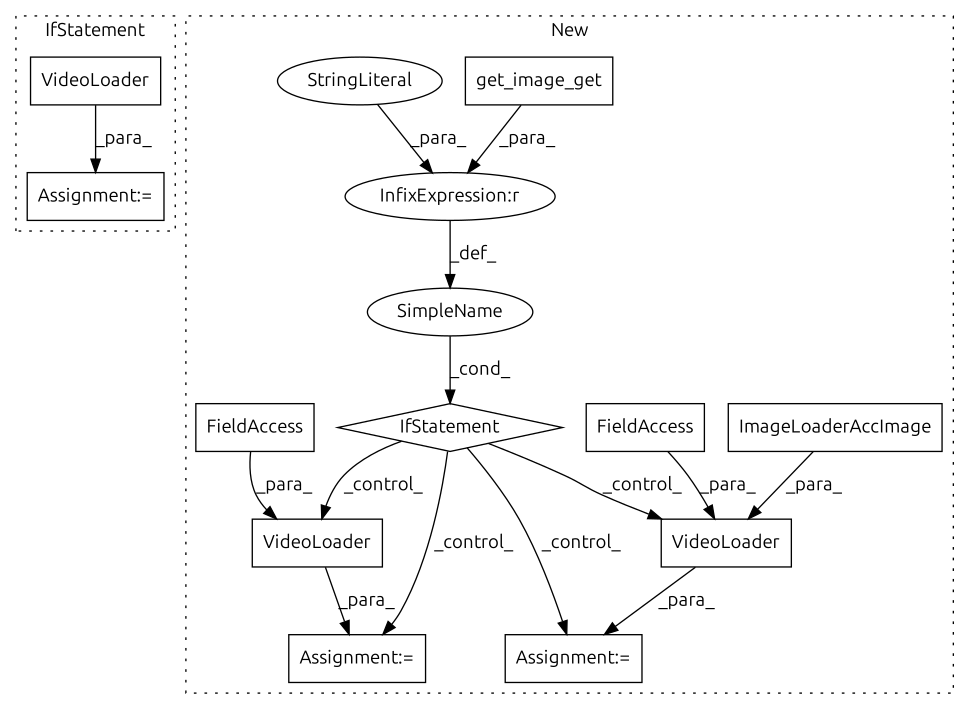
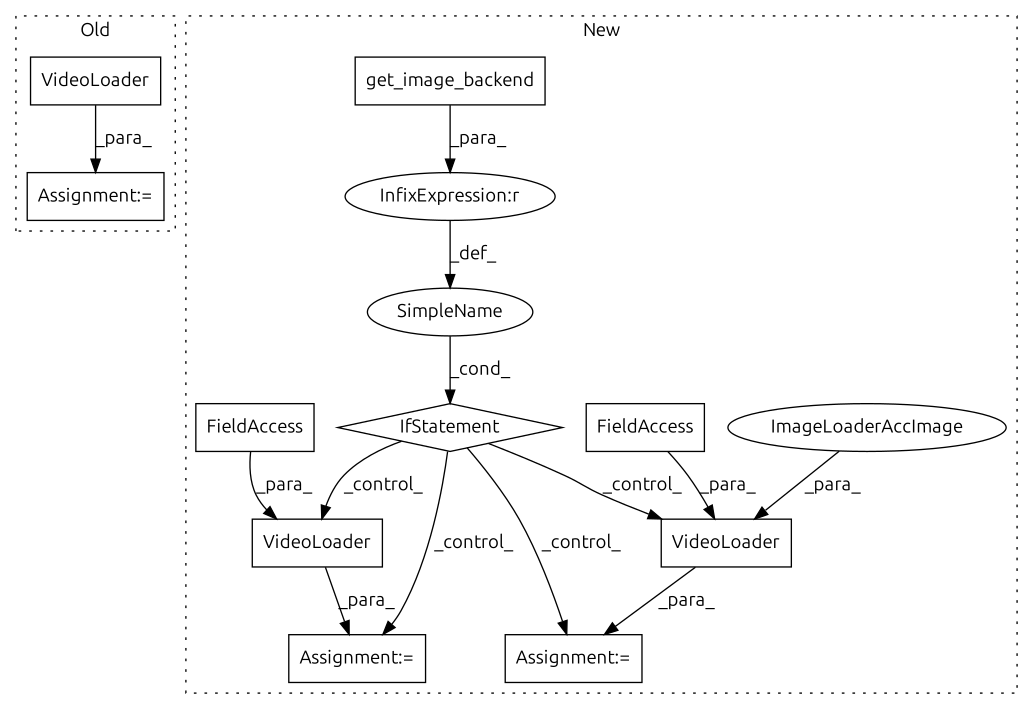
(96, 31) -> (96, 31)
(360, 81) -> none
(539, 81) -> (450, 81)
(835, 428) -> (867, 428)
